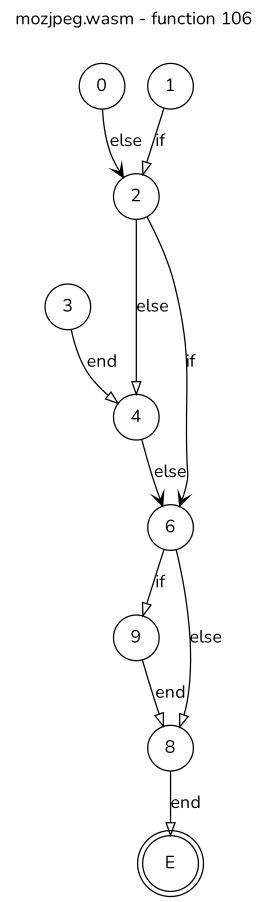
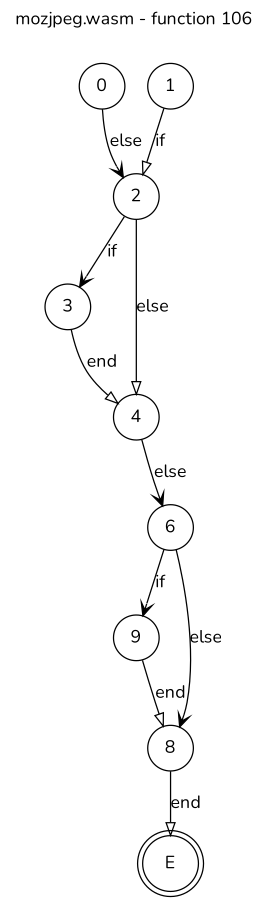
(186, 353) -> (106, 246)
(155, 576) -> (155, 576)
(189, 632) -> (189, 632)
